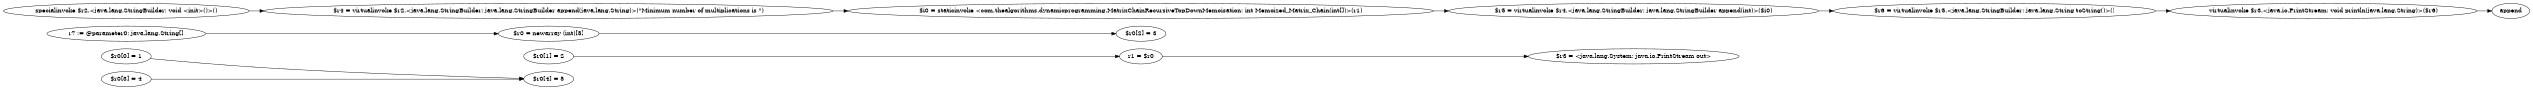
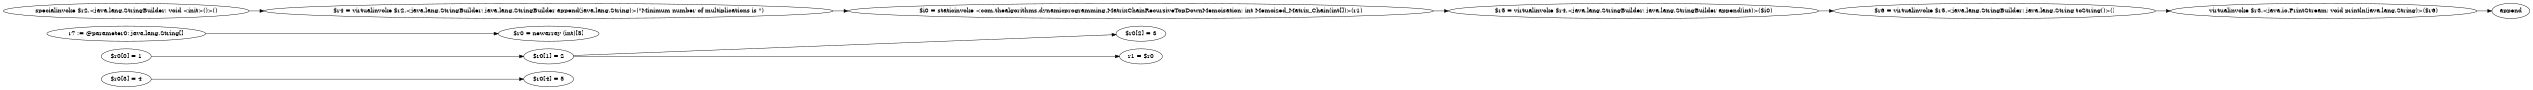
(855, 34) -> (843, 45)
(1634, 56) -> none
(335, 72) -> (335, 56)
